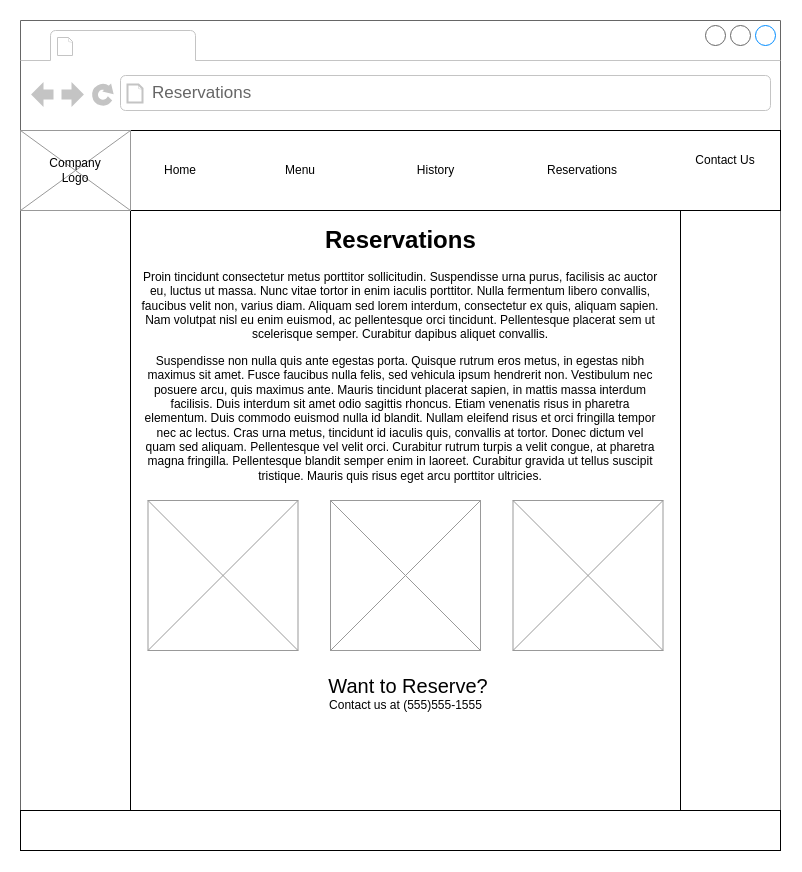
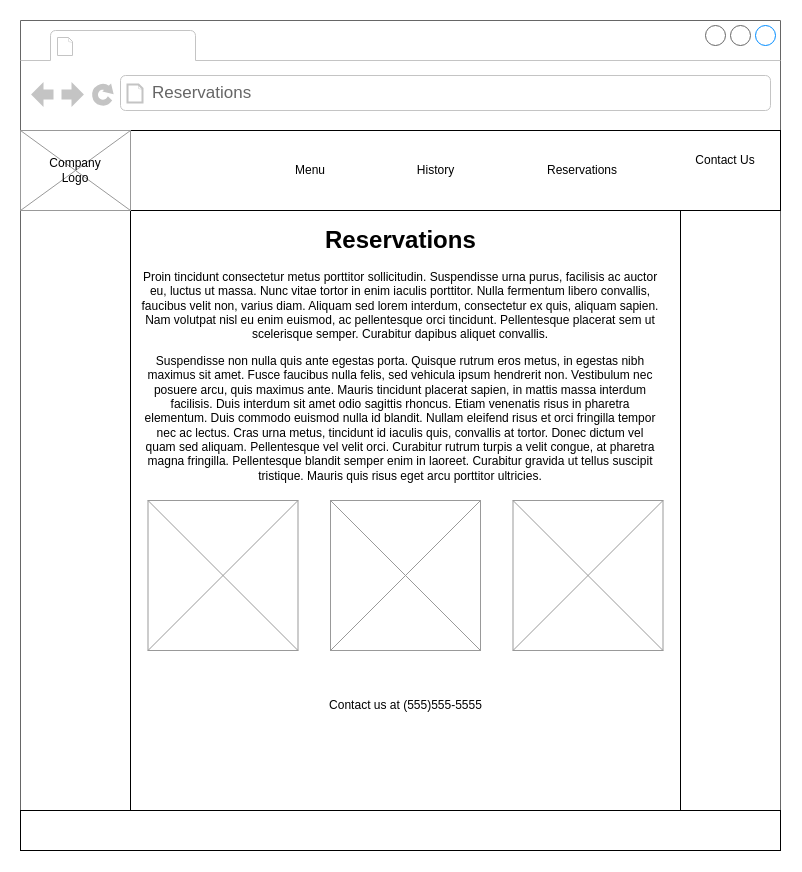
(181, 171) -> none
(301, 171) -> (311, 171)
(408, 686) -> none
(406, 706) -> (406, 706)
